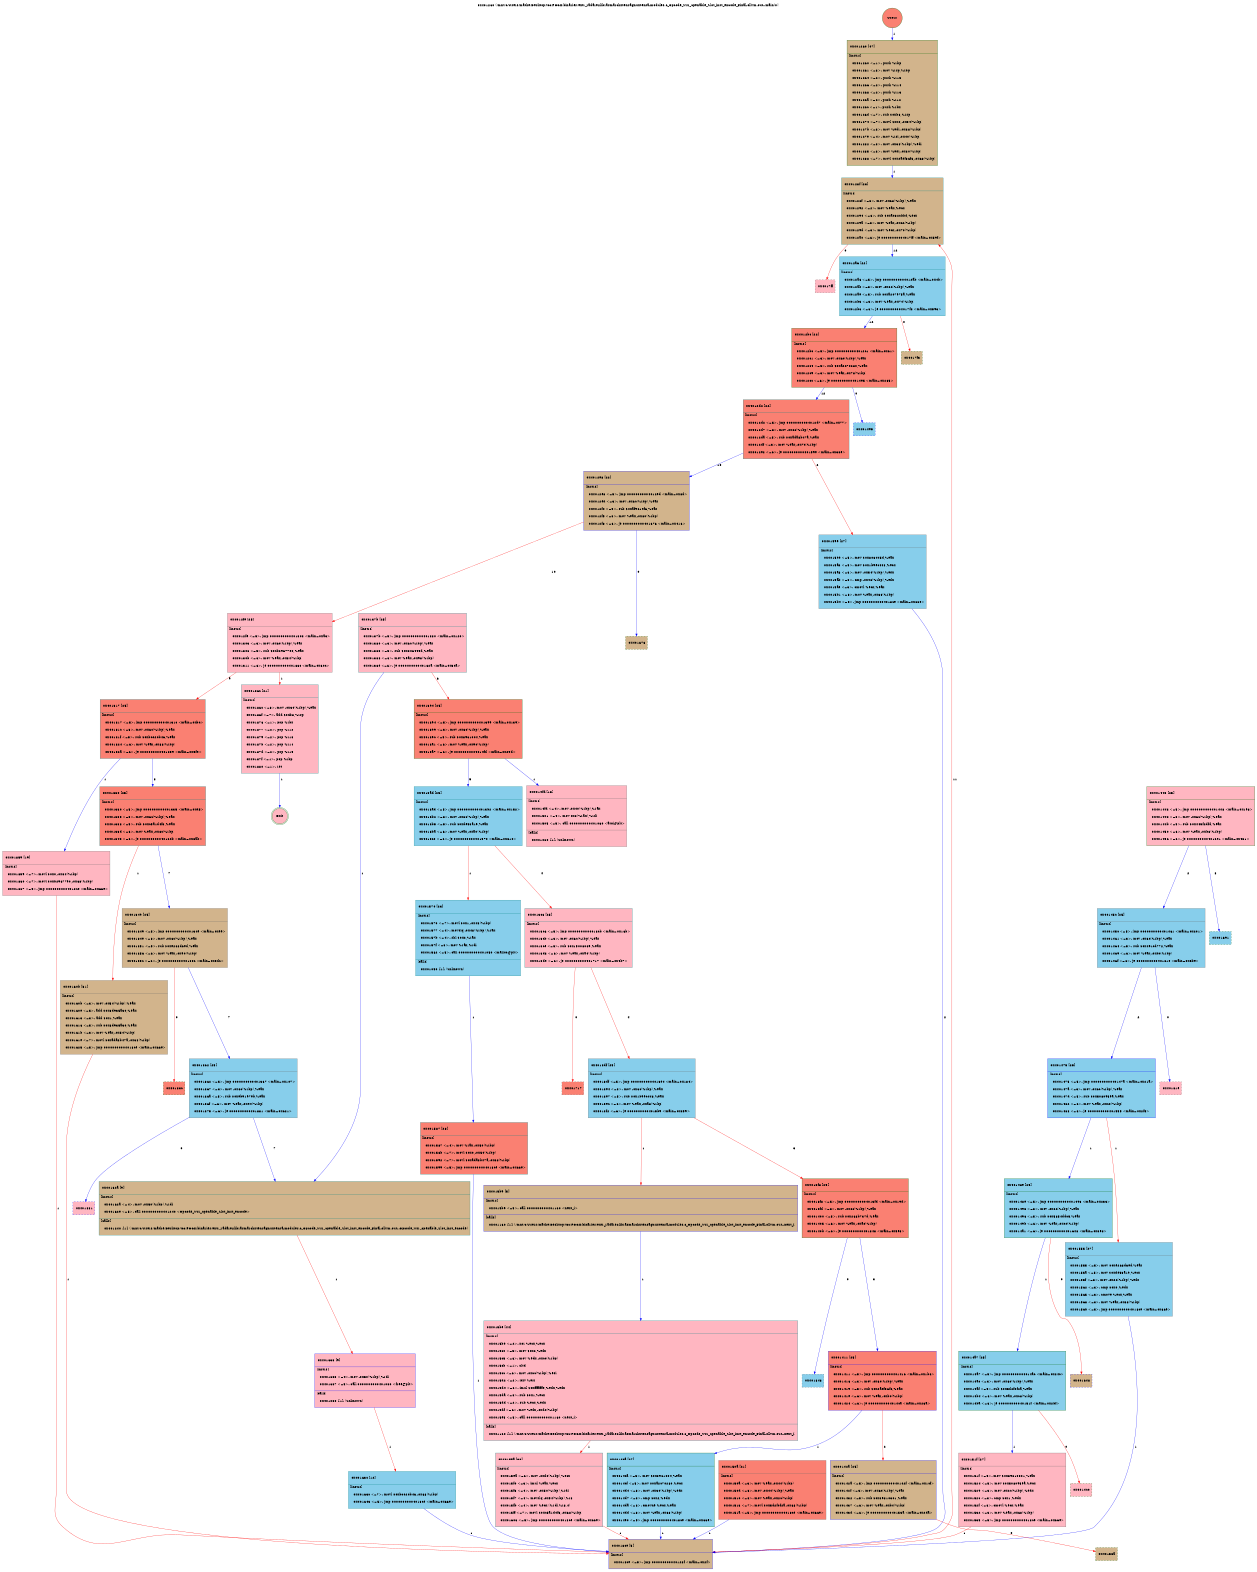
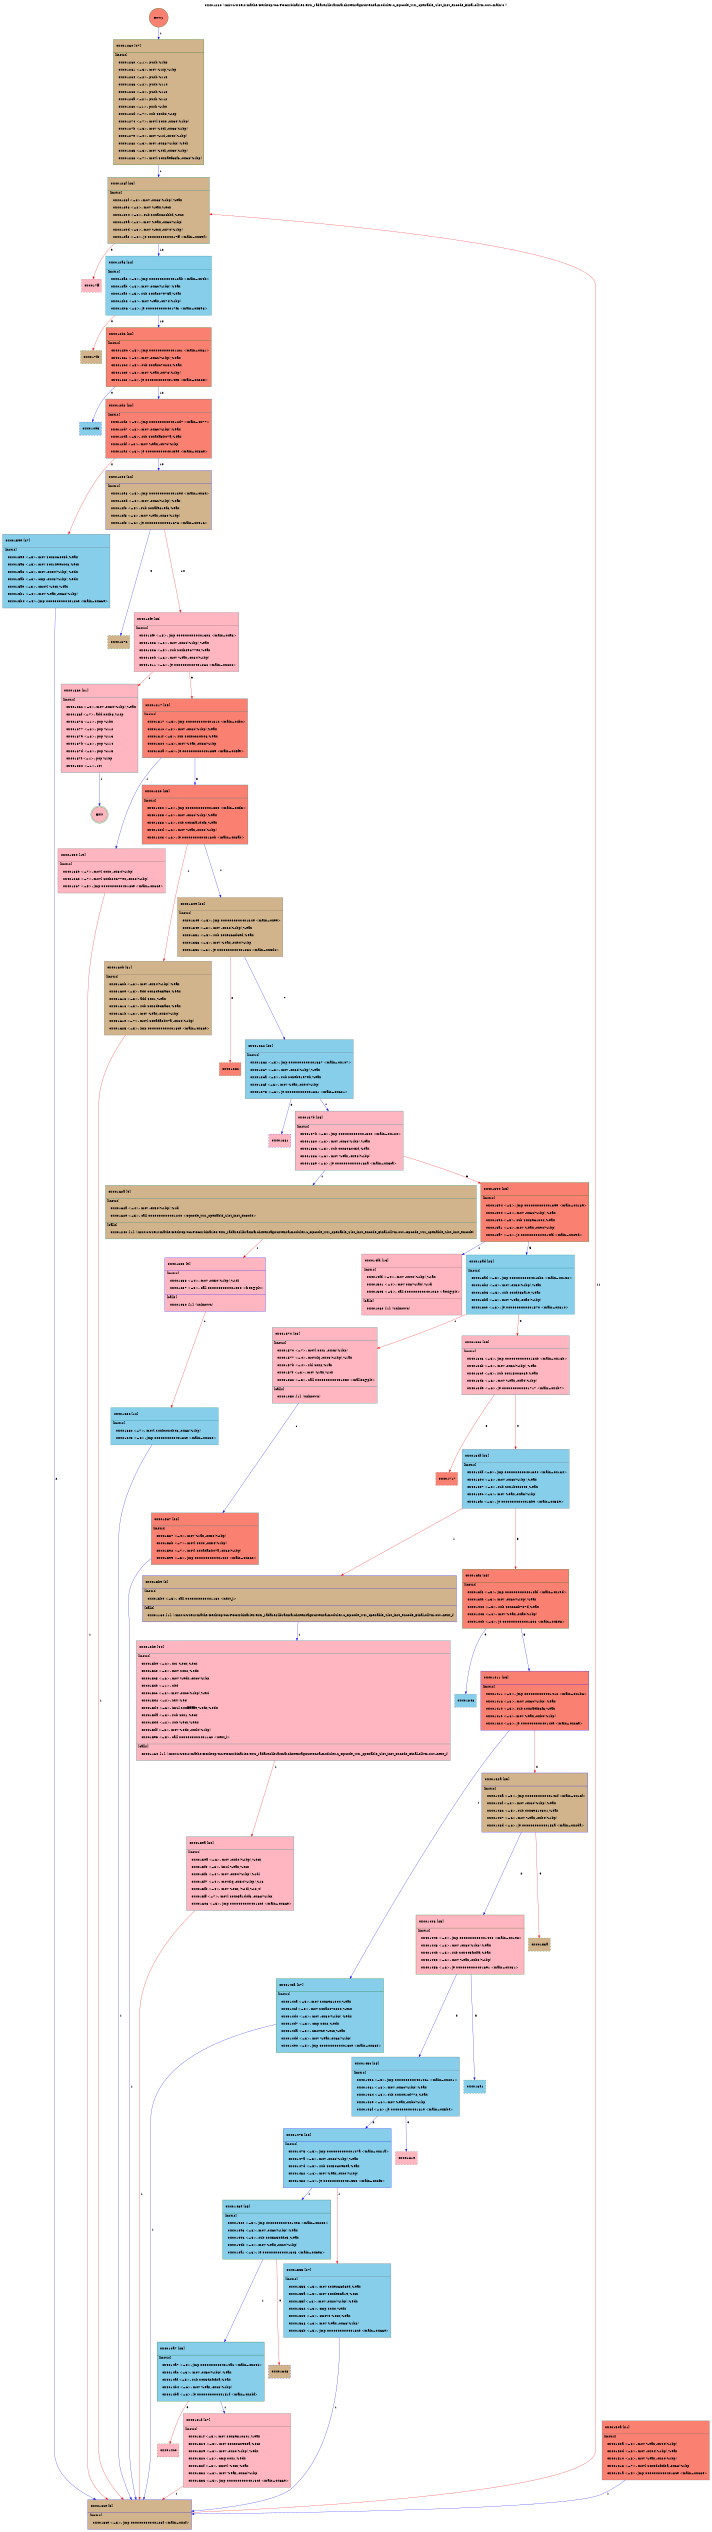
(892, 18) -> (159, 18)
(468, 938) -> (325, 1365)
(264, 1149) -> (323, 1104)
none -> (503, 1873)
